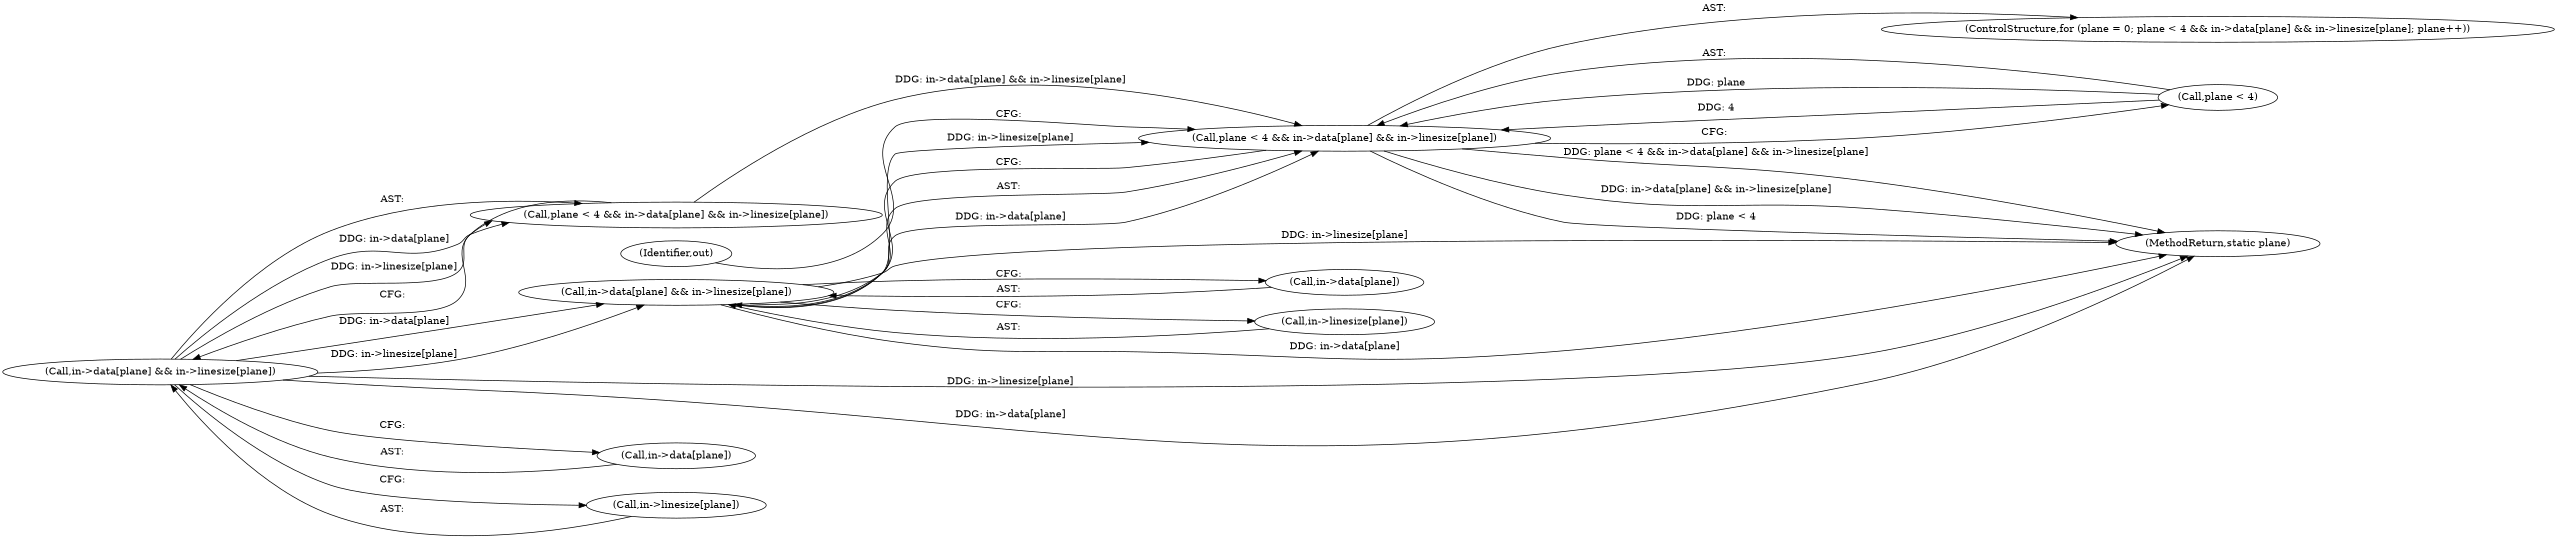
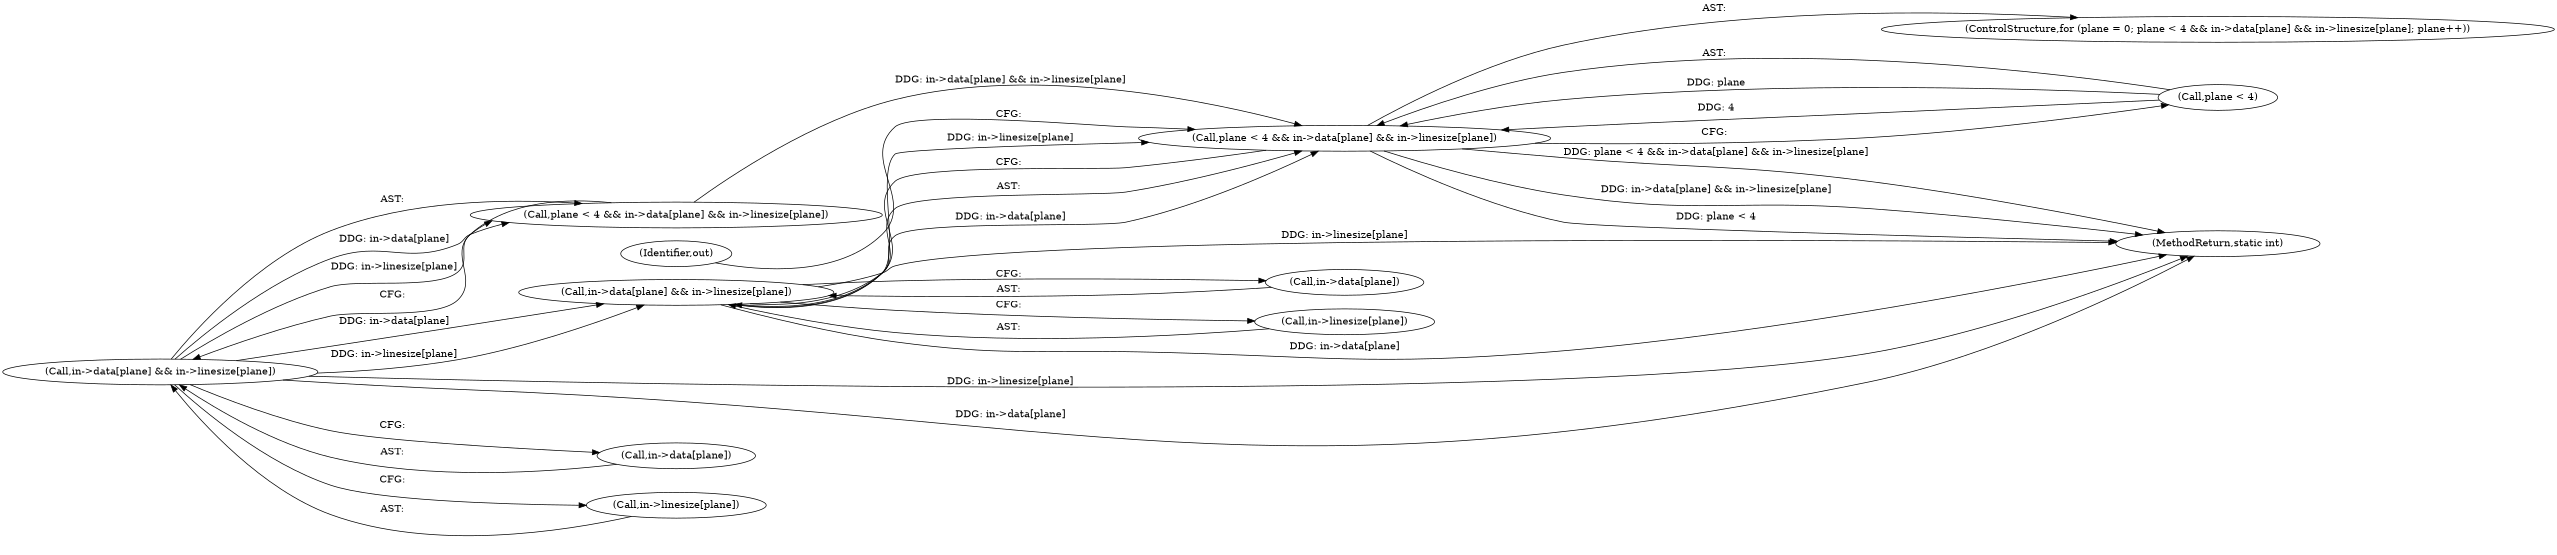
(2218, 244) -> (2218, 244)
